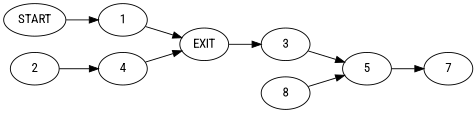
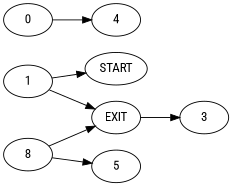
(78, 20) -> (64, 76)
(322, 55) -> none
(159, 58) -> (68, 138)
(35, 69) -> (28, 20)
(448, 69) -> none
